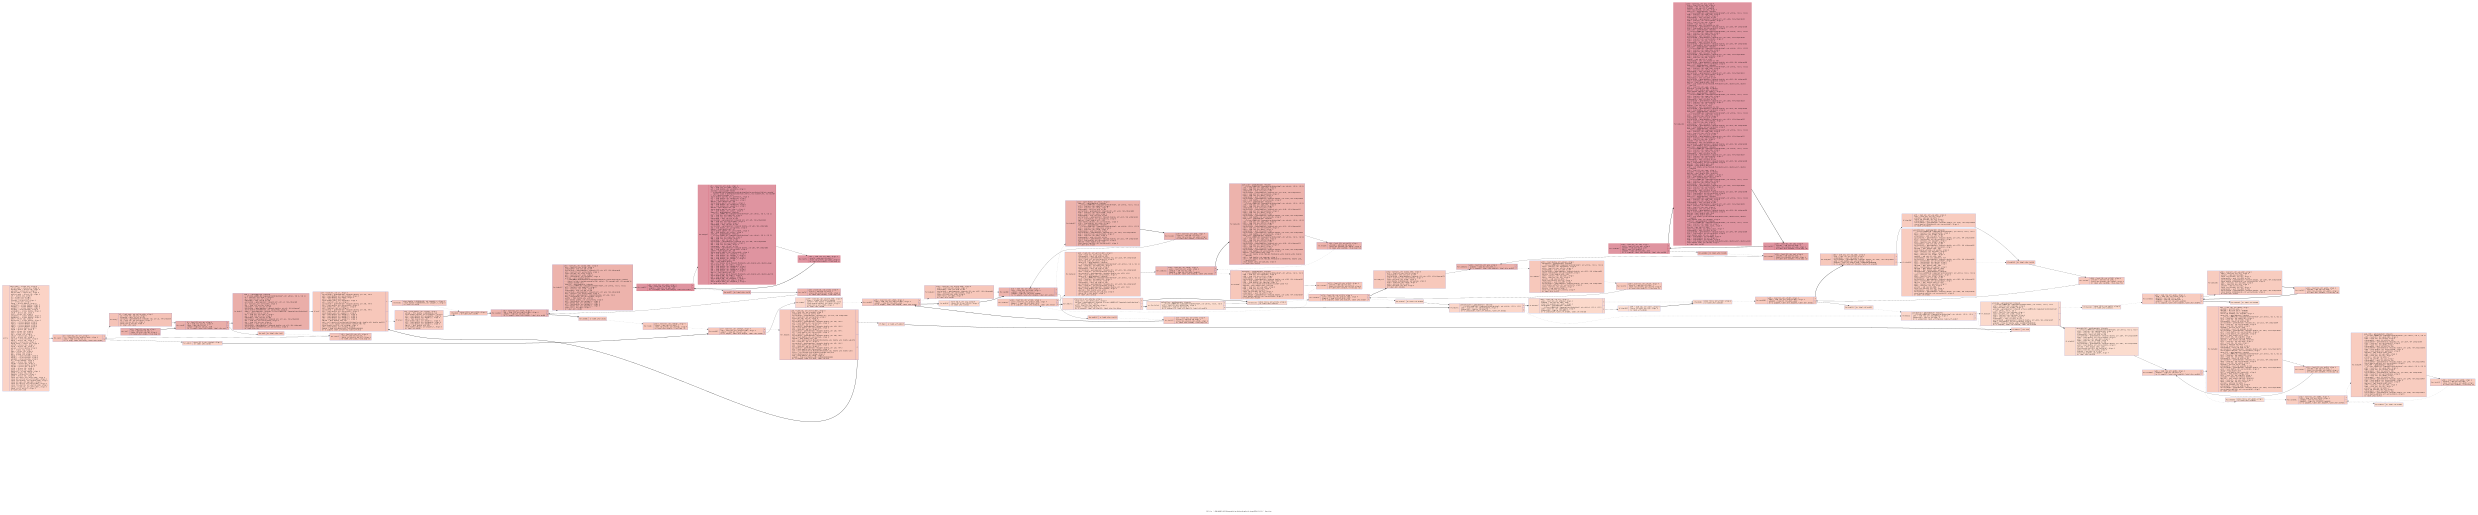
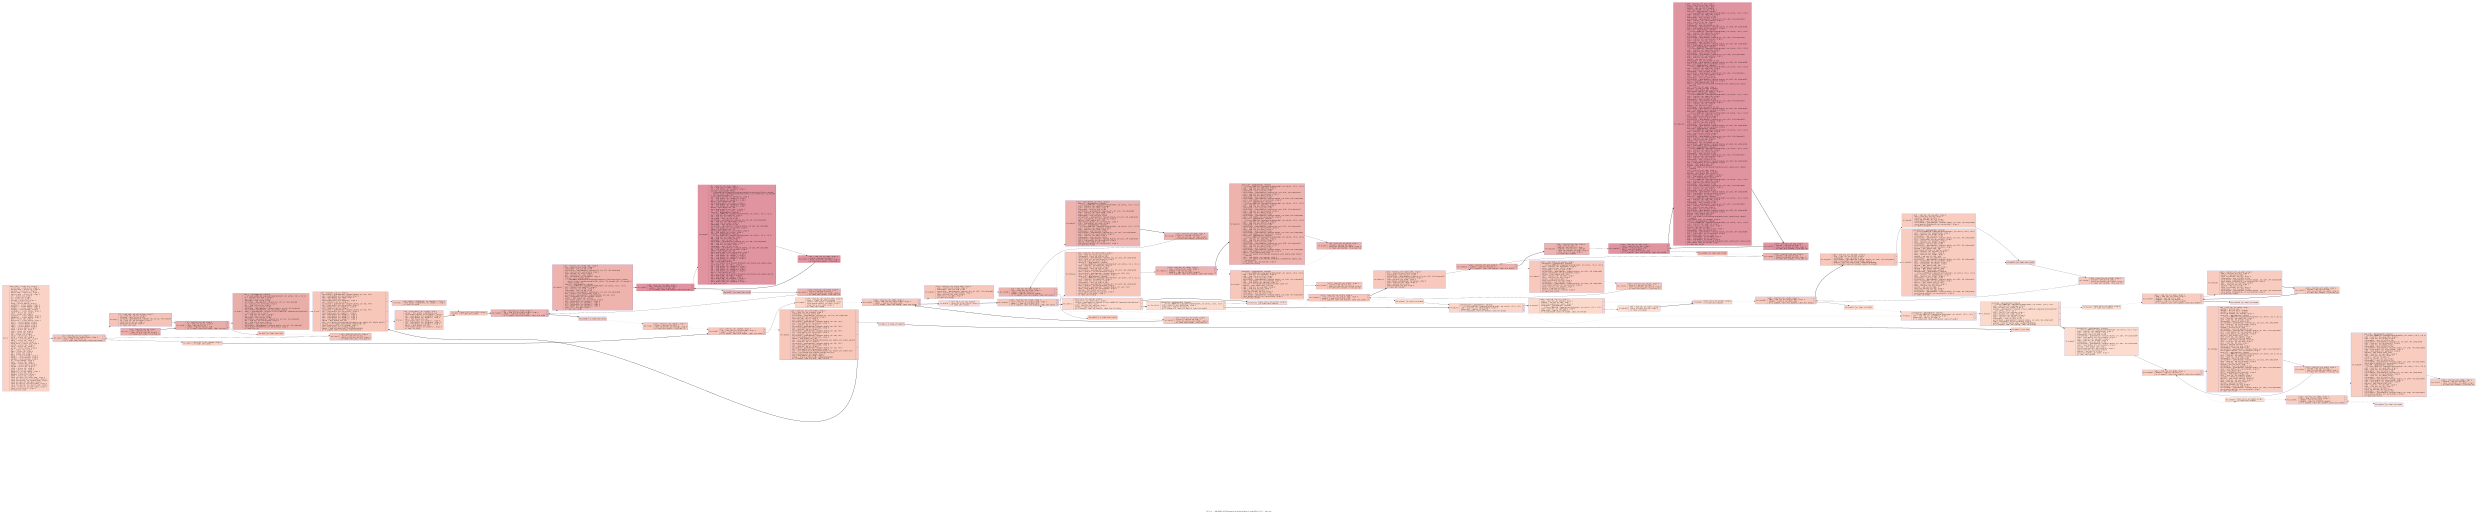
none -> (1567, 249)
(991, 300) -> (988, 303)
